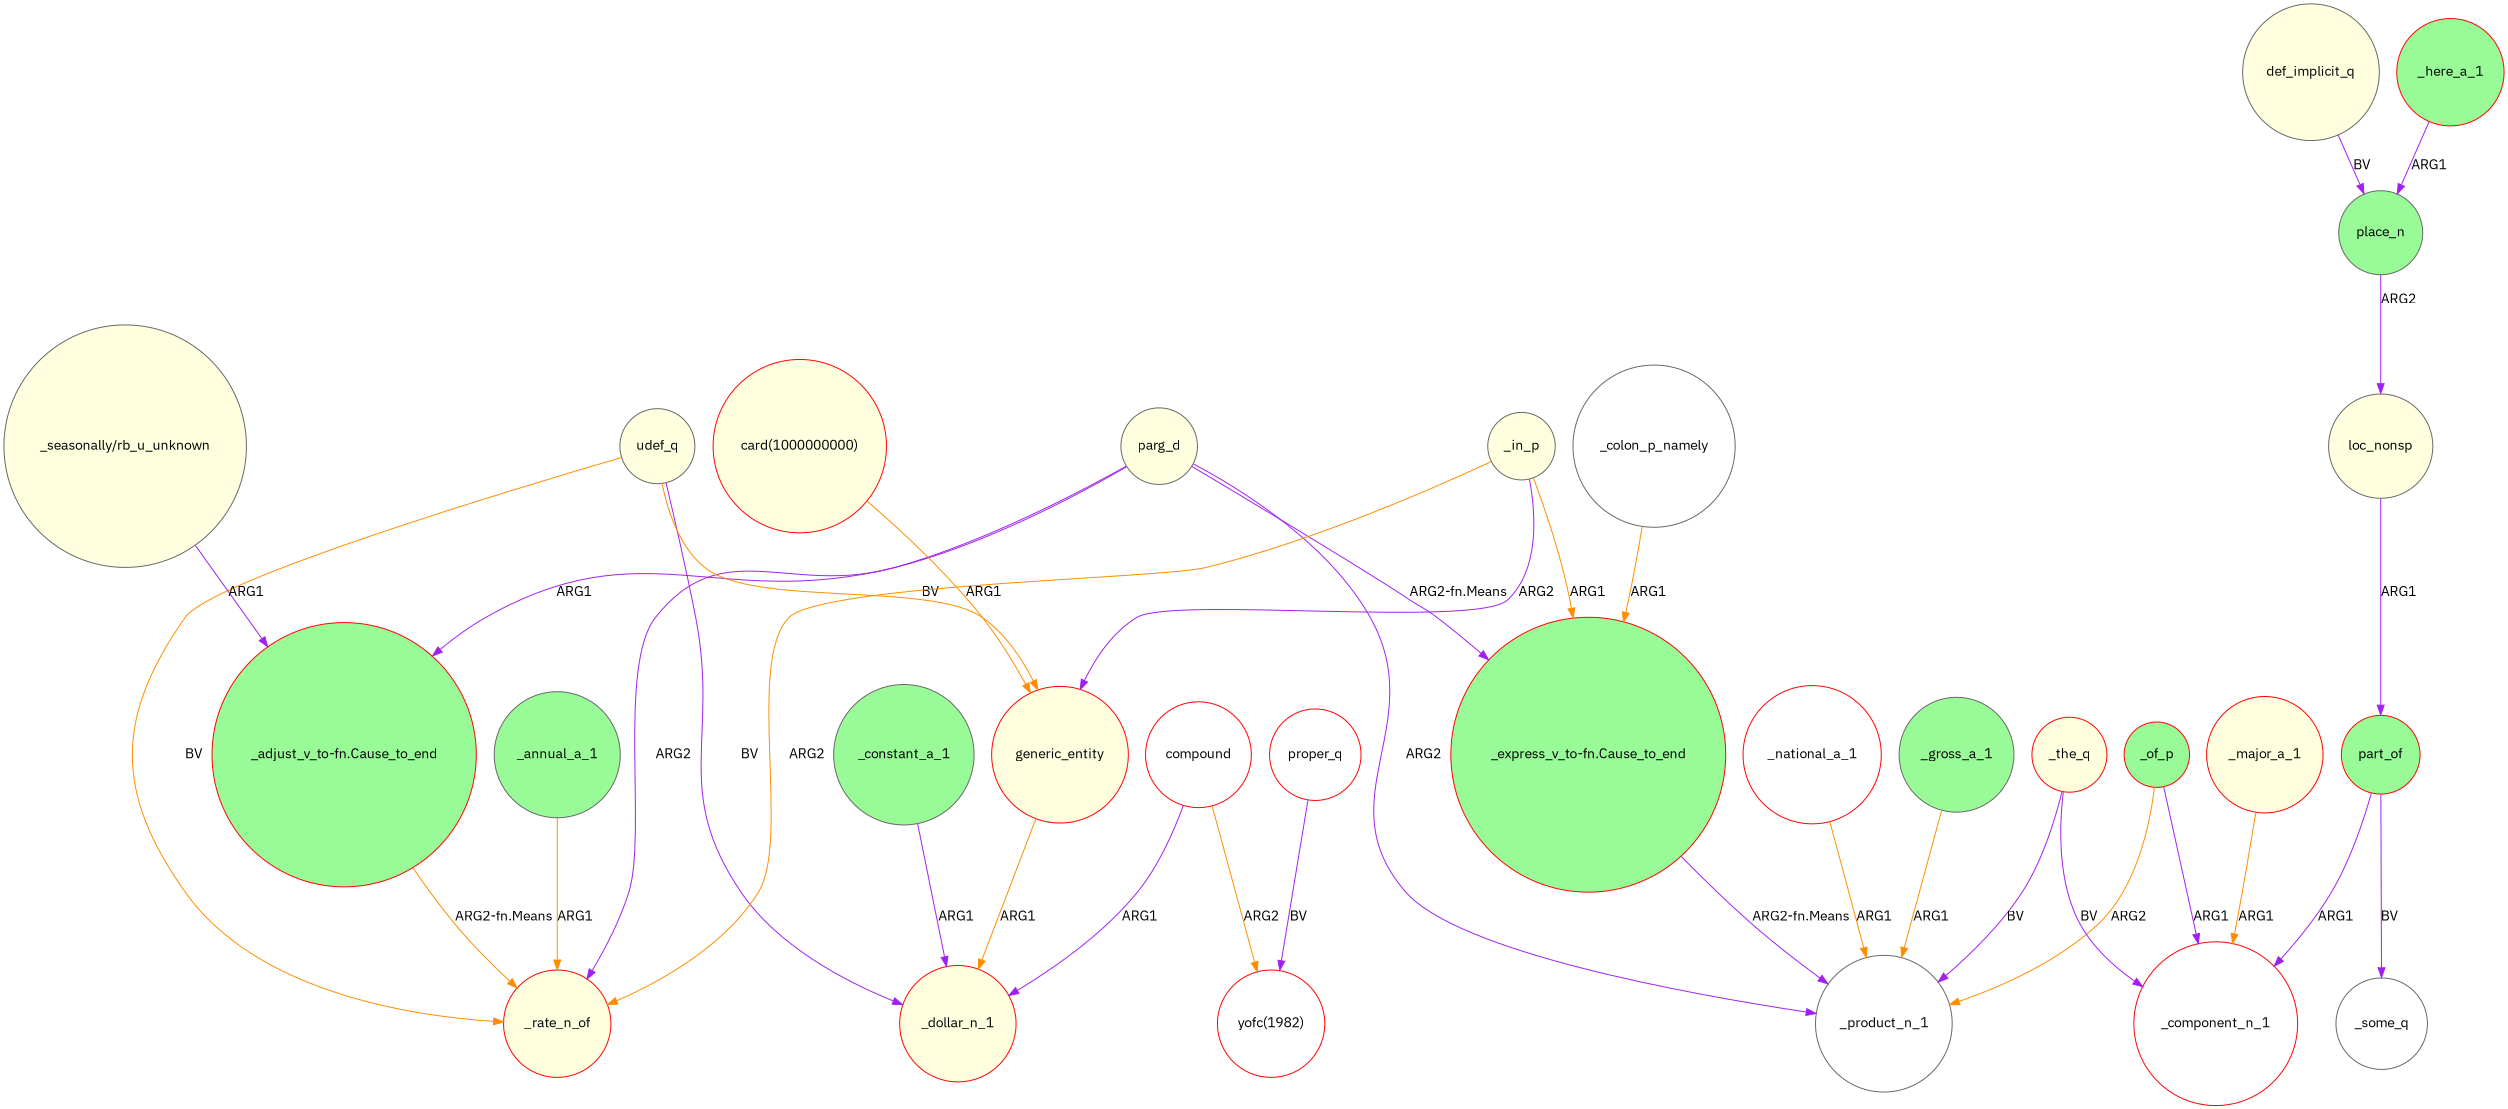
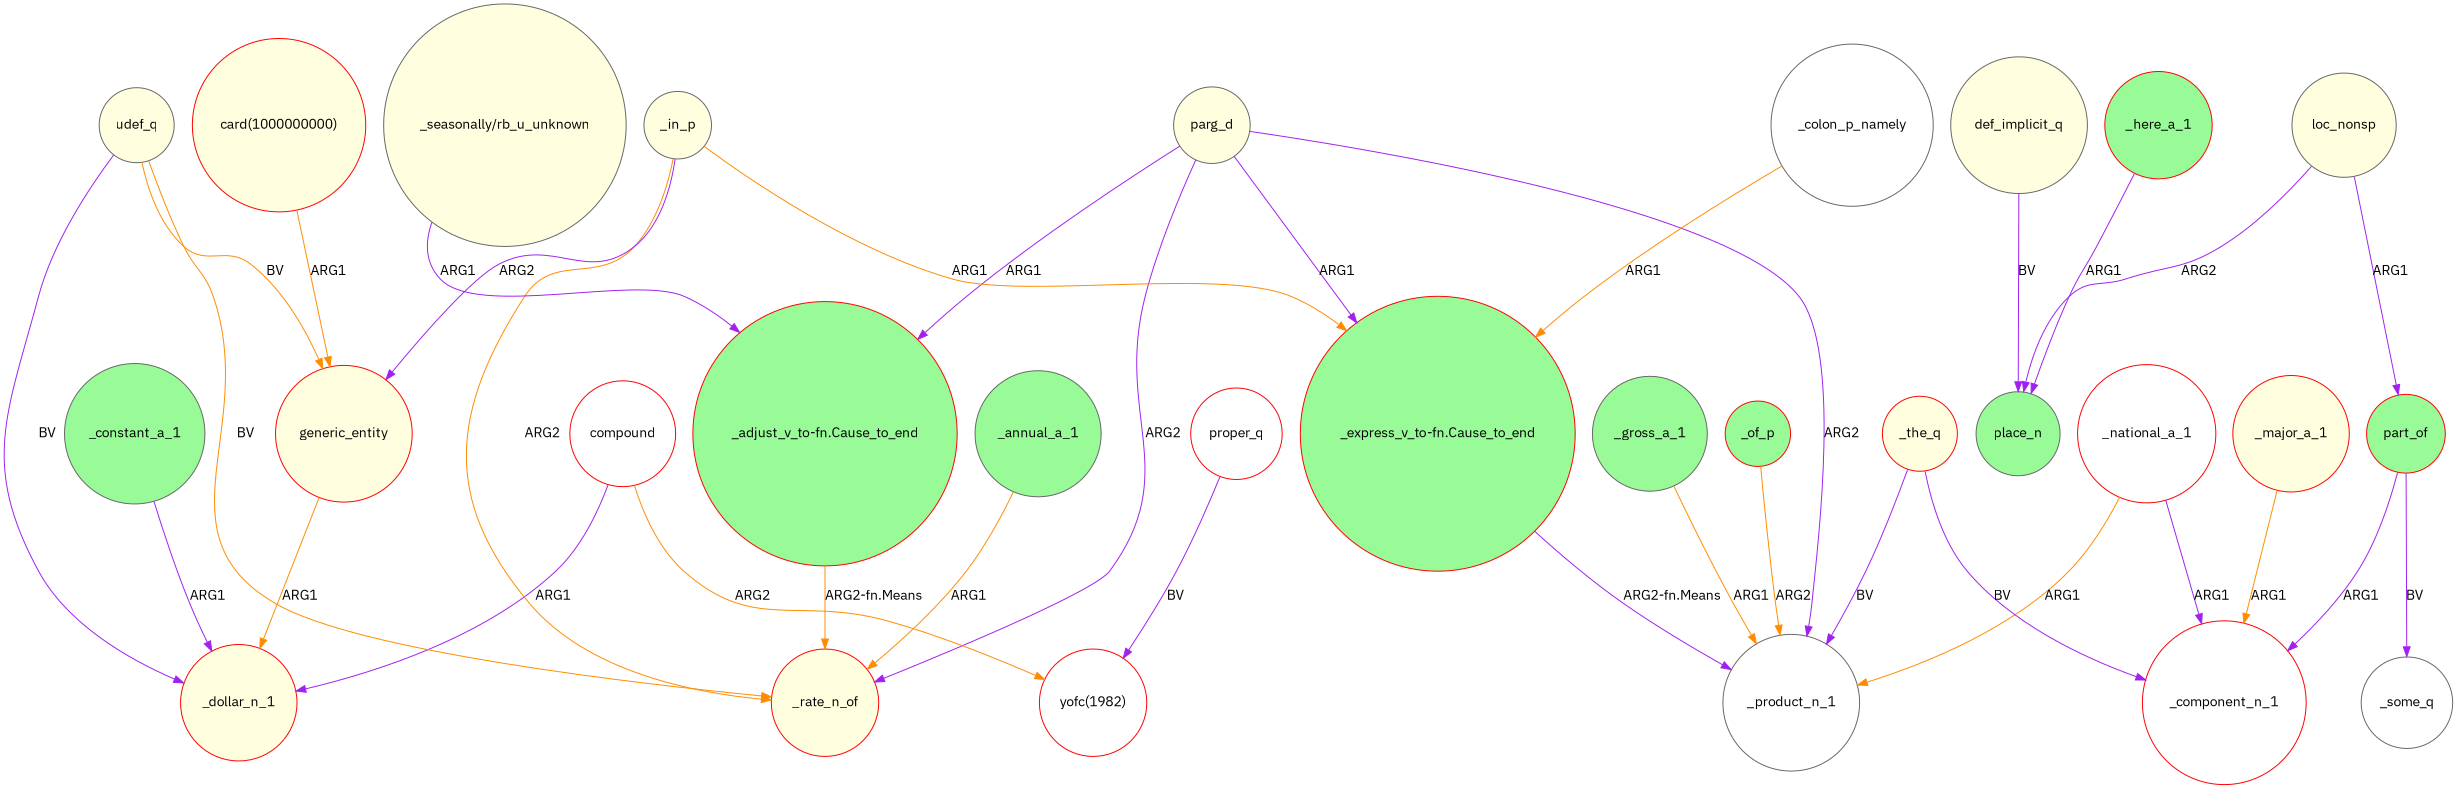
(2381, 329) -> (2157, 270)
(1459, 592) -> (1337, 271)
(2180, 860) -> (2182, 557)
